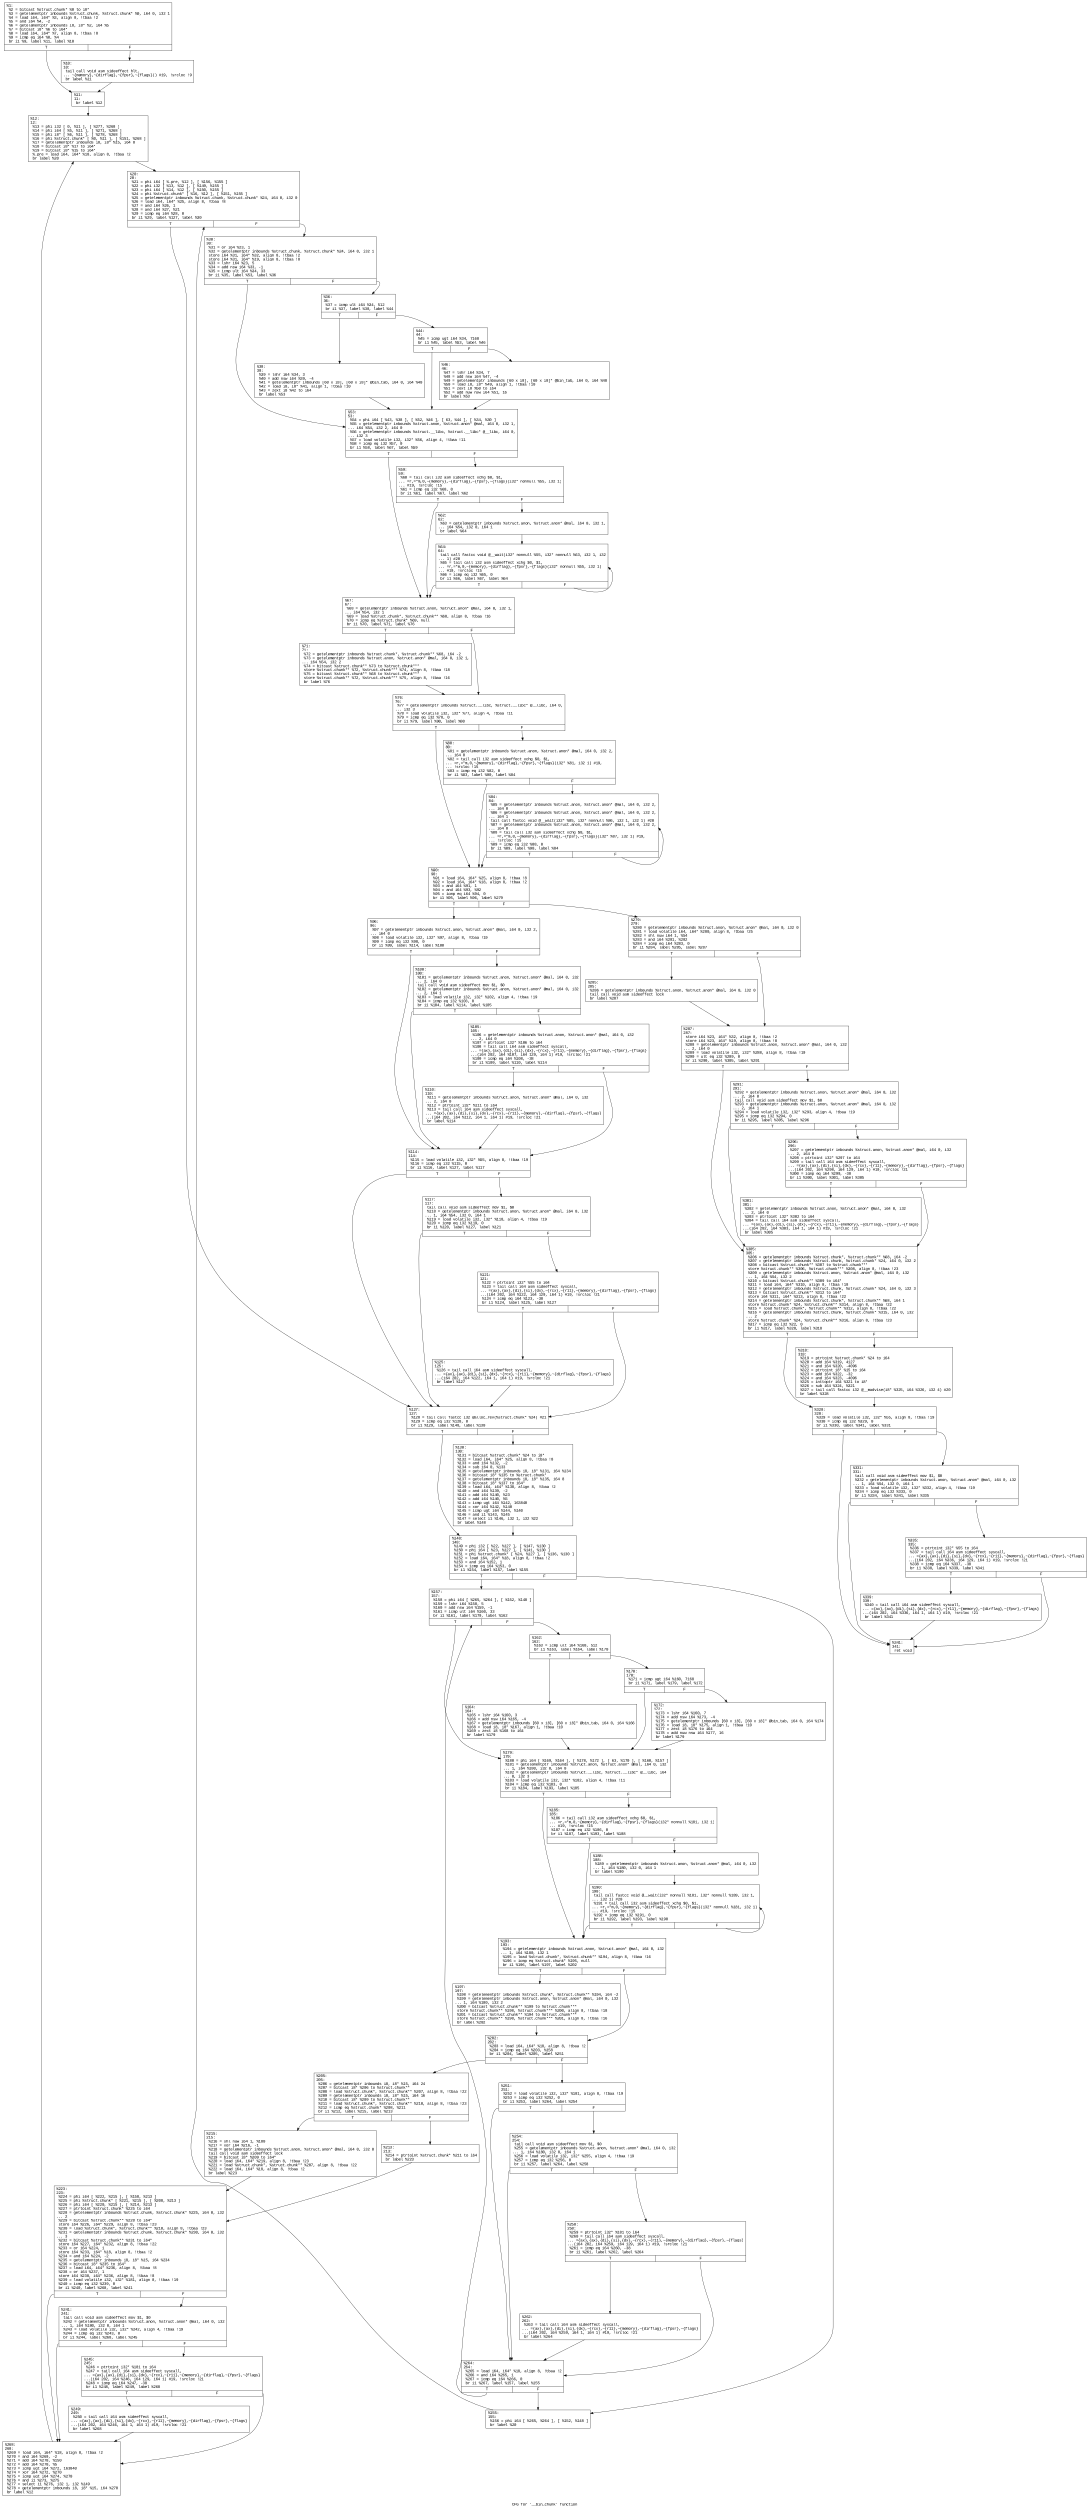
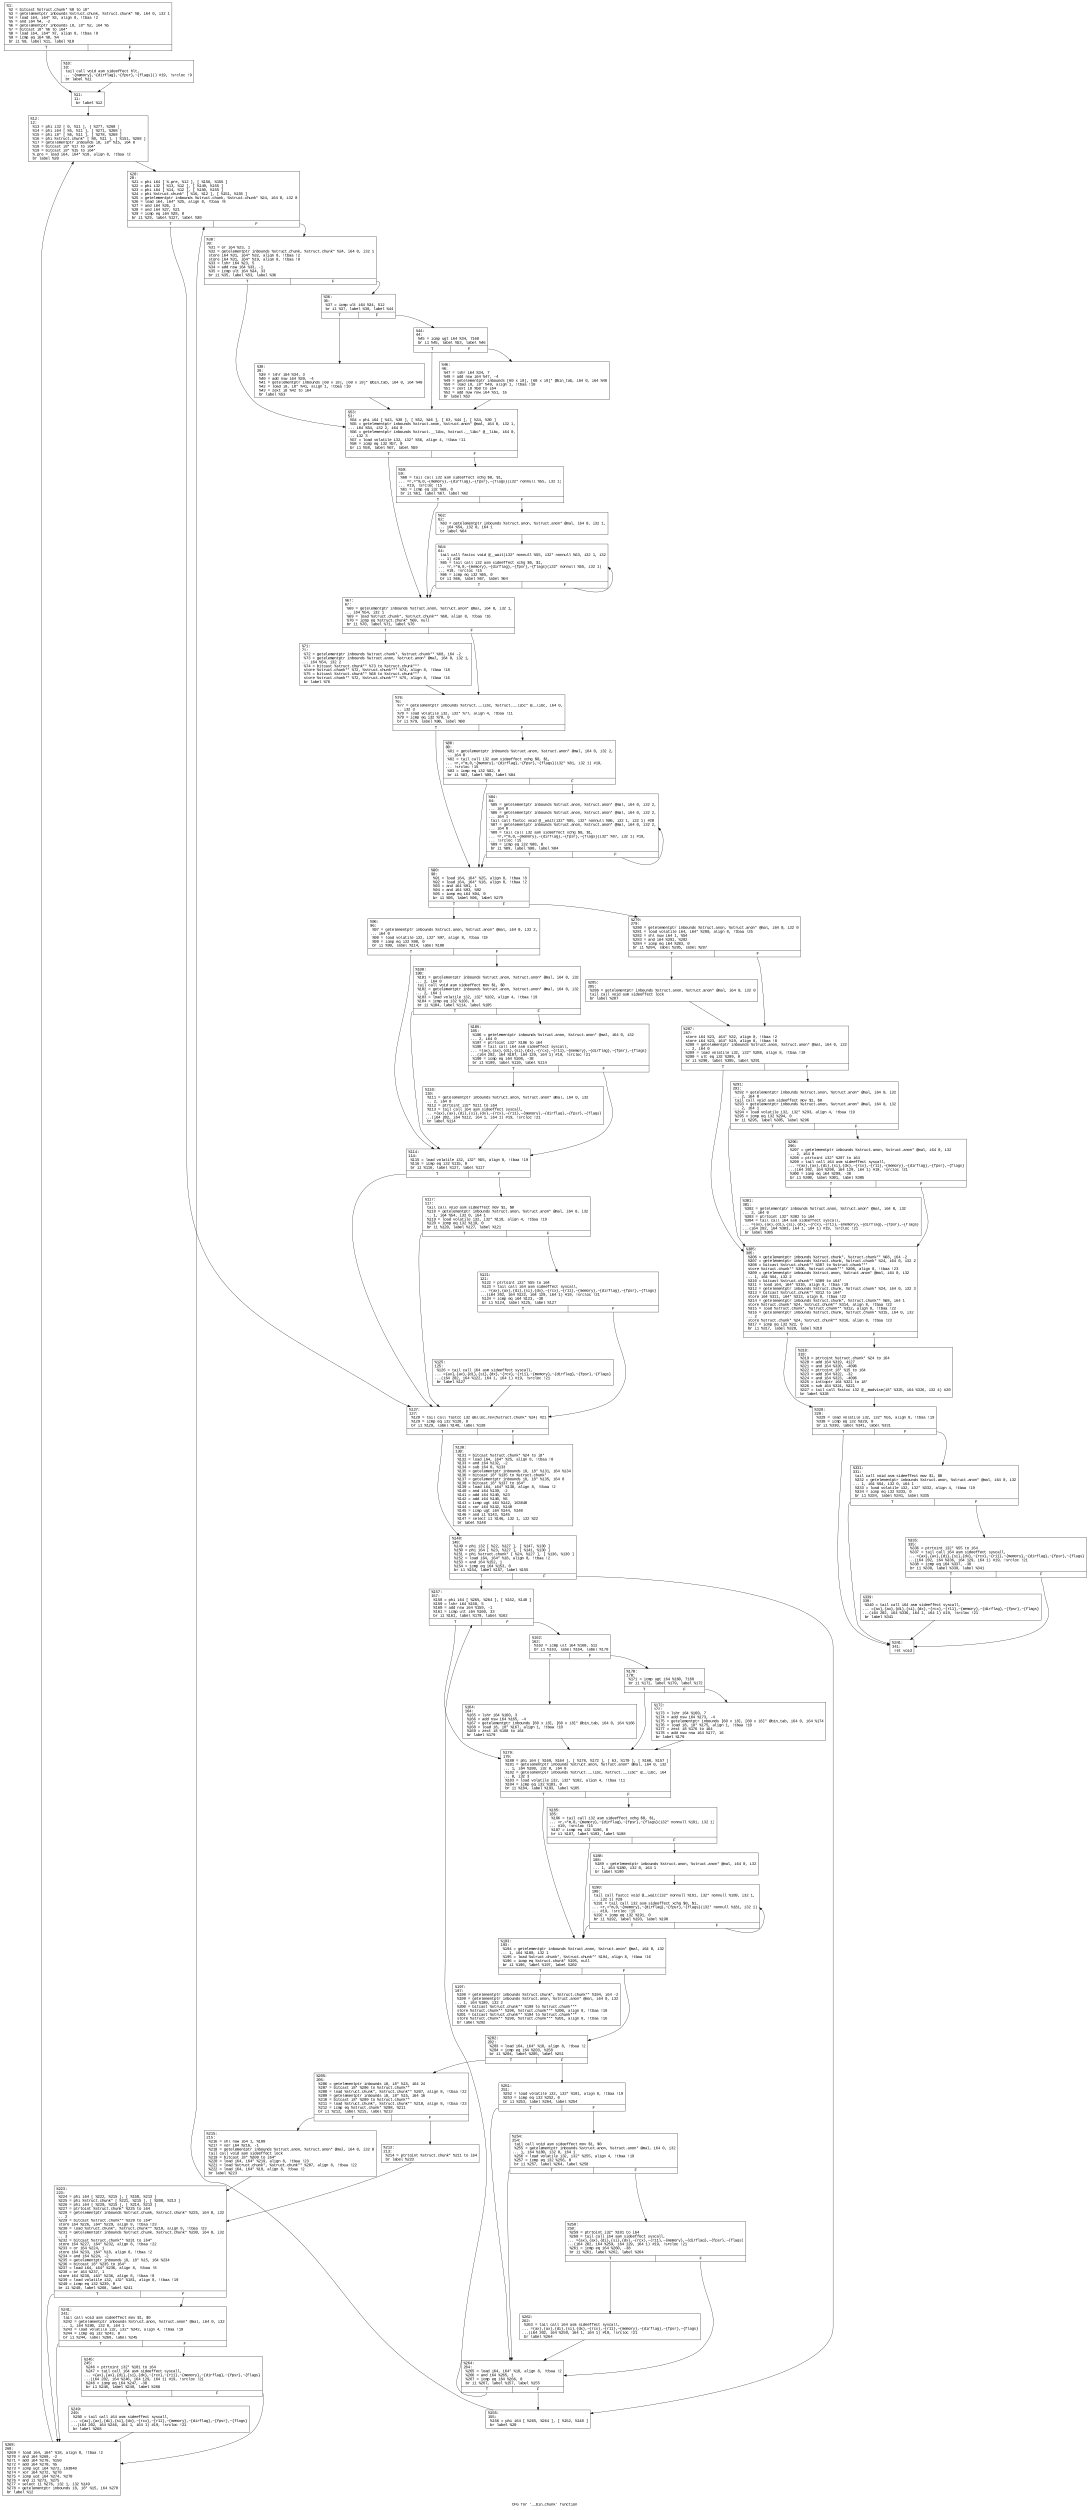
(523, 1334) -> none
